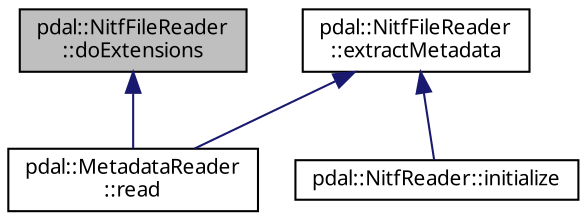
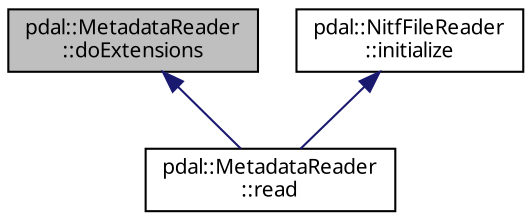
(133, 41) -> (133, 41)
(416, 41) -> (410, 41)
(437, 180) -> none
